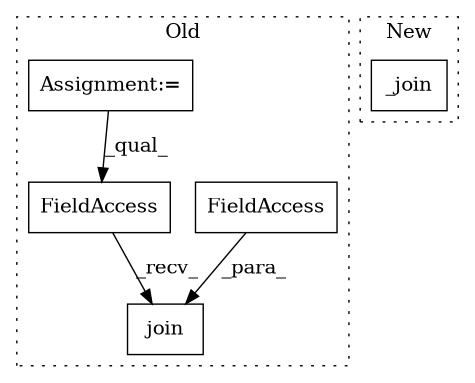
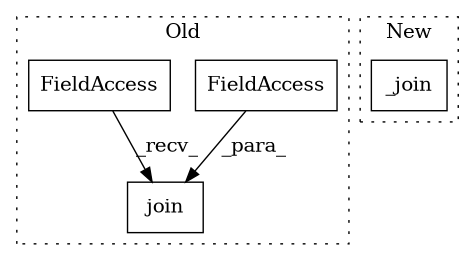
(111, 85) -> none
